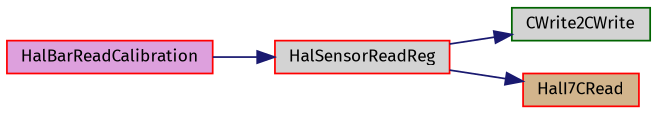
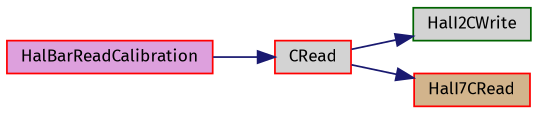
(581, 24) -> (472, 24)
(362, 57) -> (313, 57)
